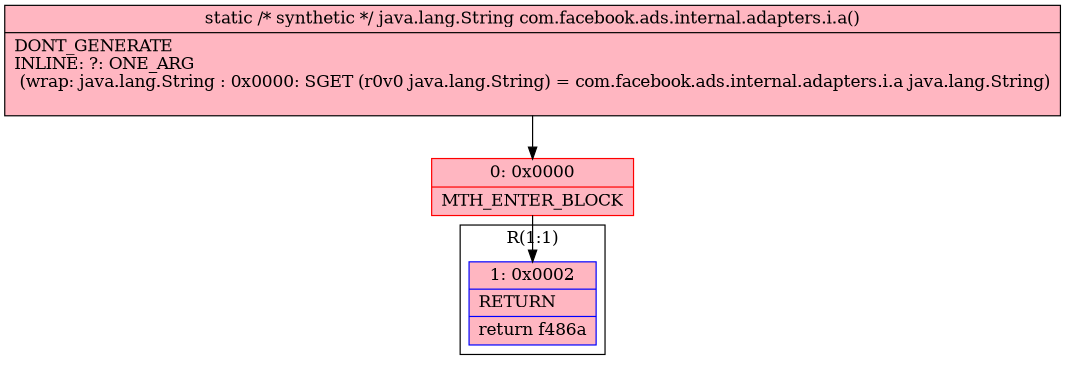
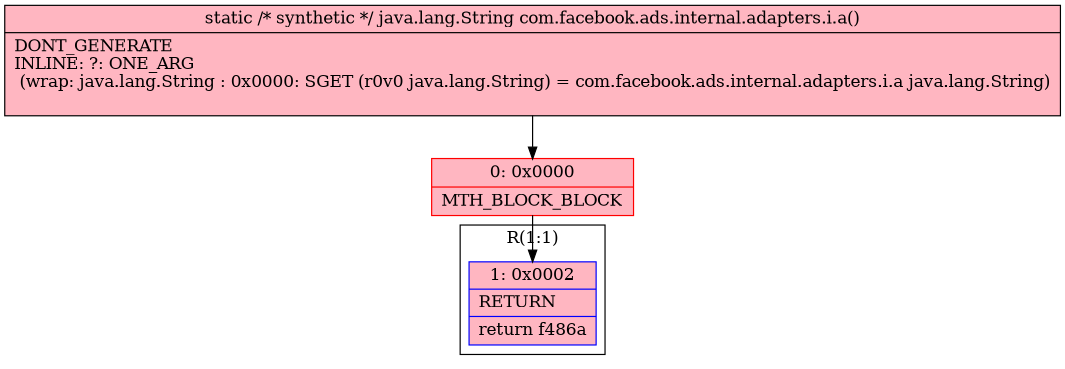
(533, 201) -> (532, 201)
